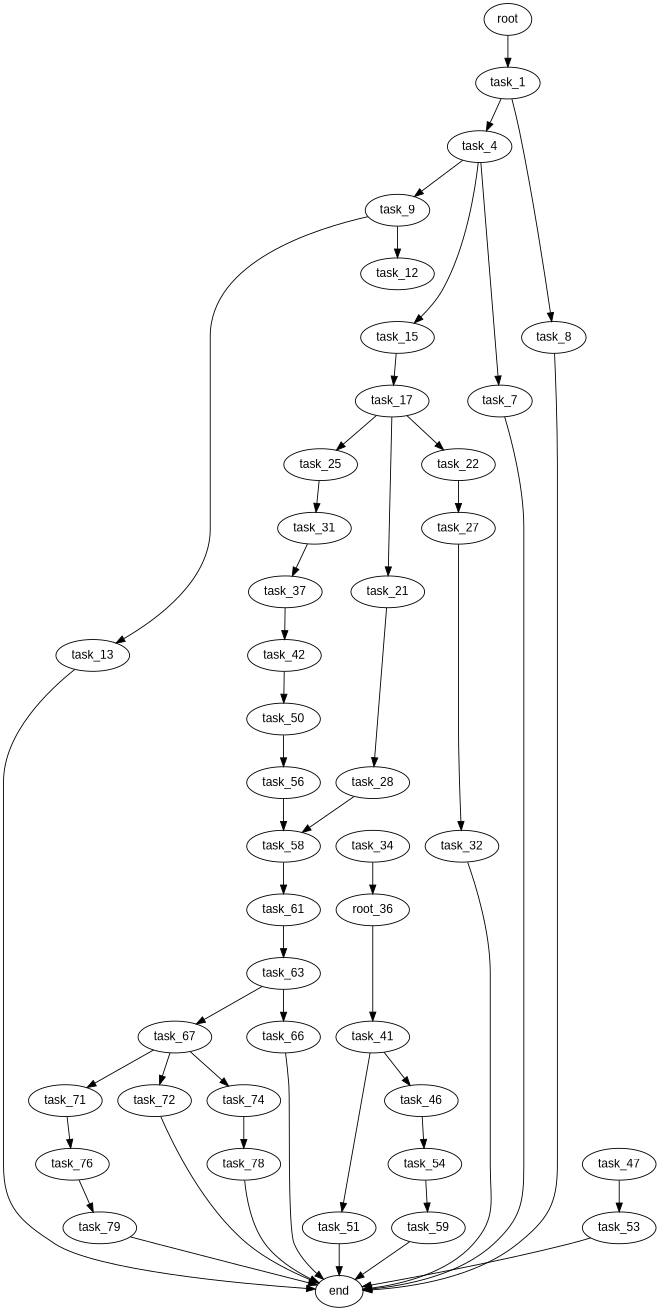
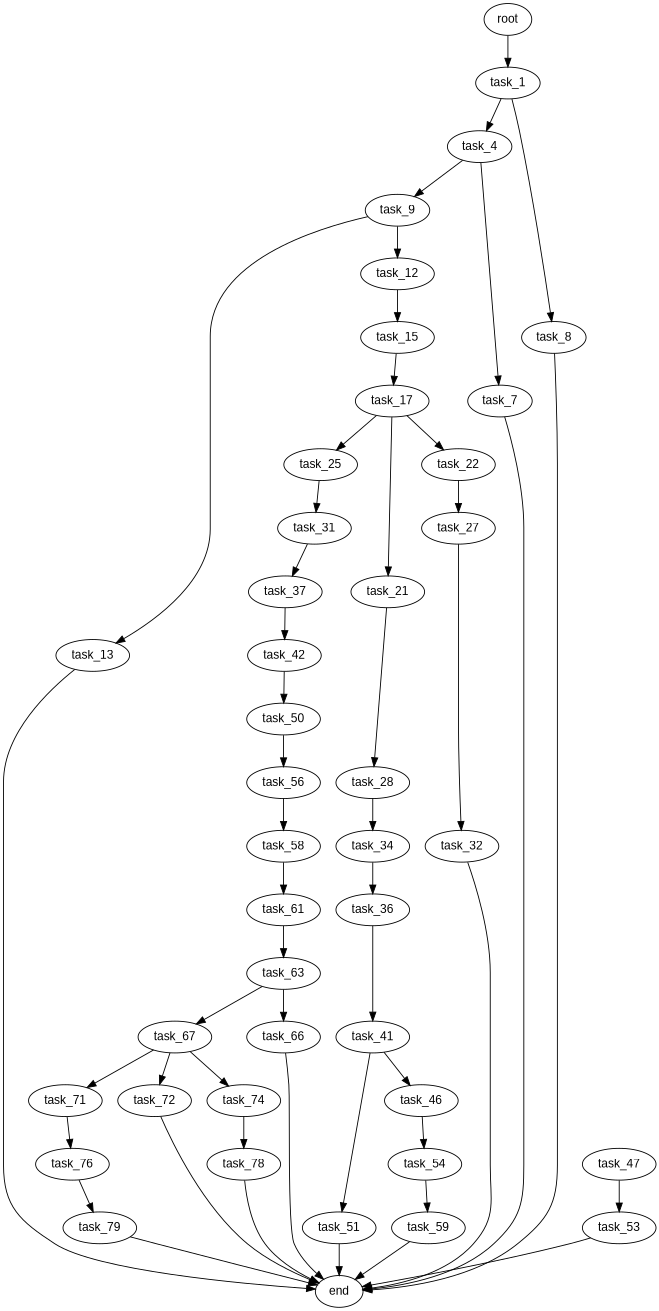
(461, 245) -> (398, 301)
(332, 812) -> (373, 810)
(373, 910) -> (373, 910)
